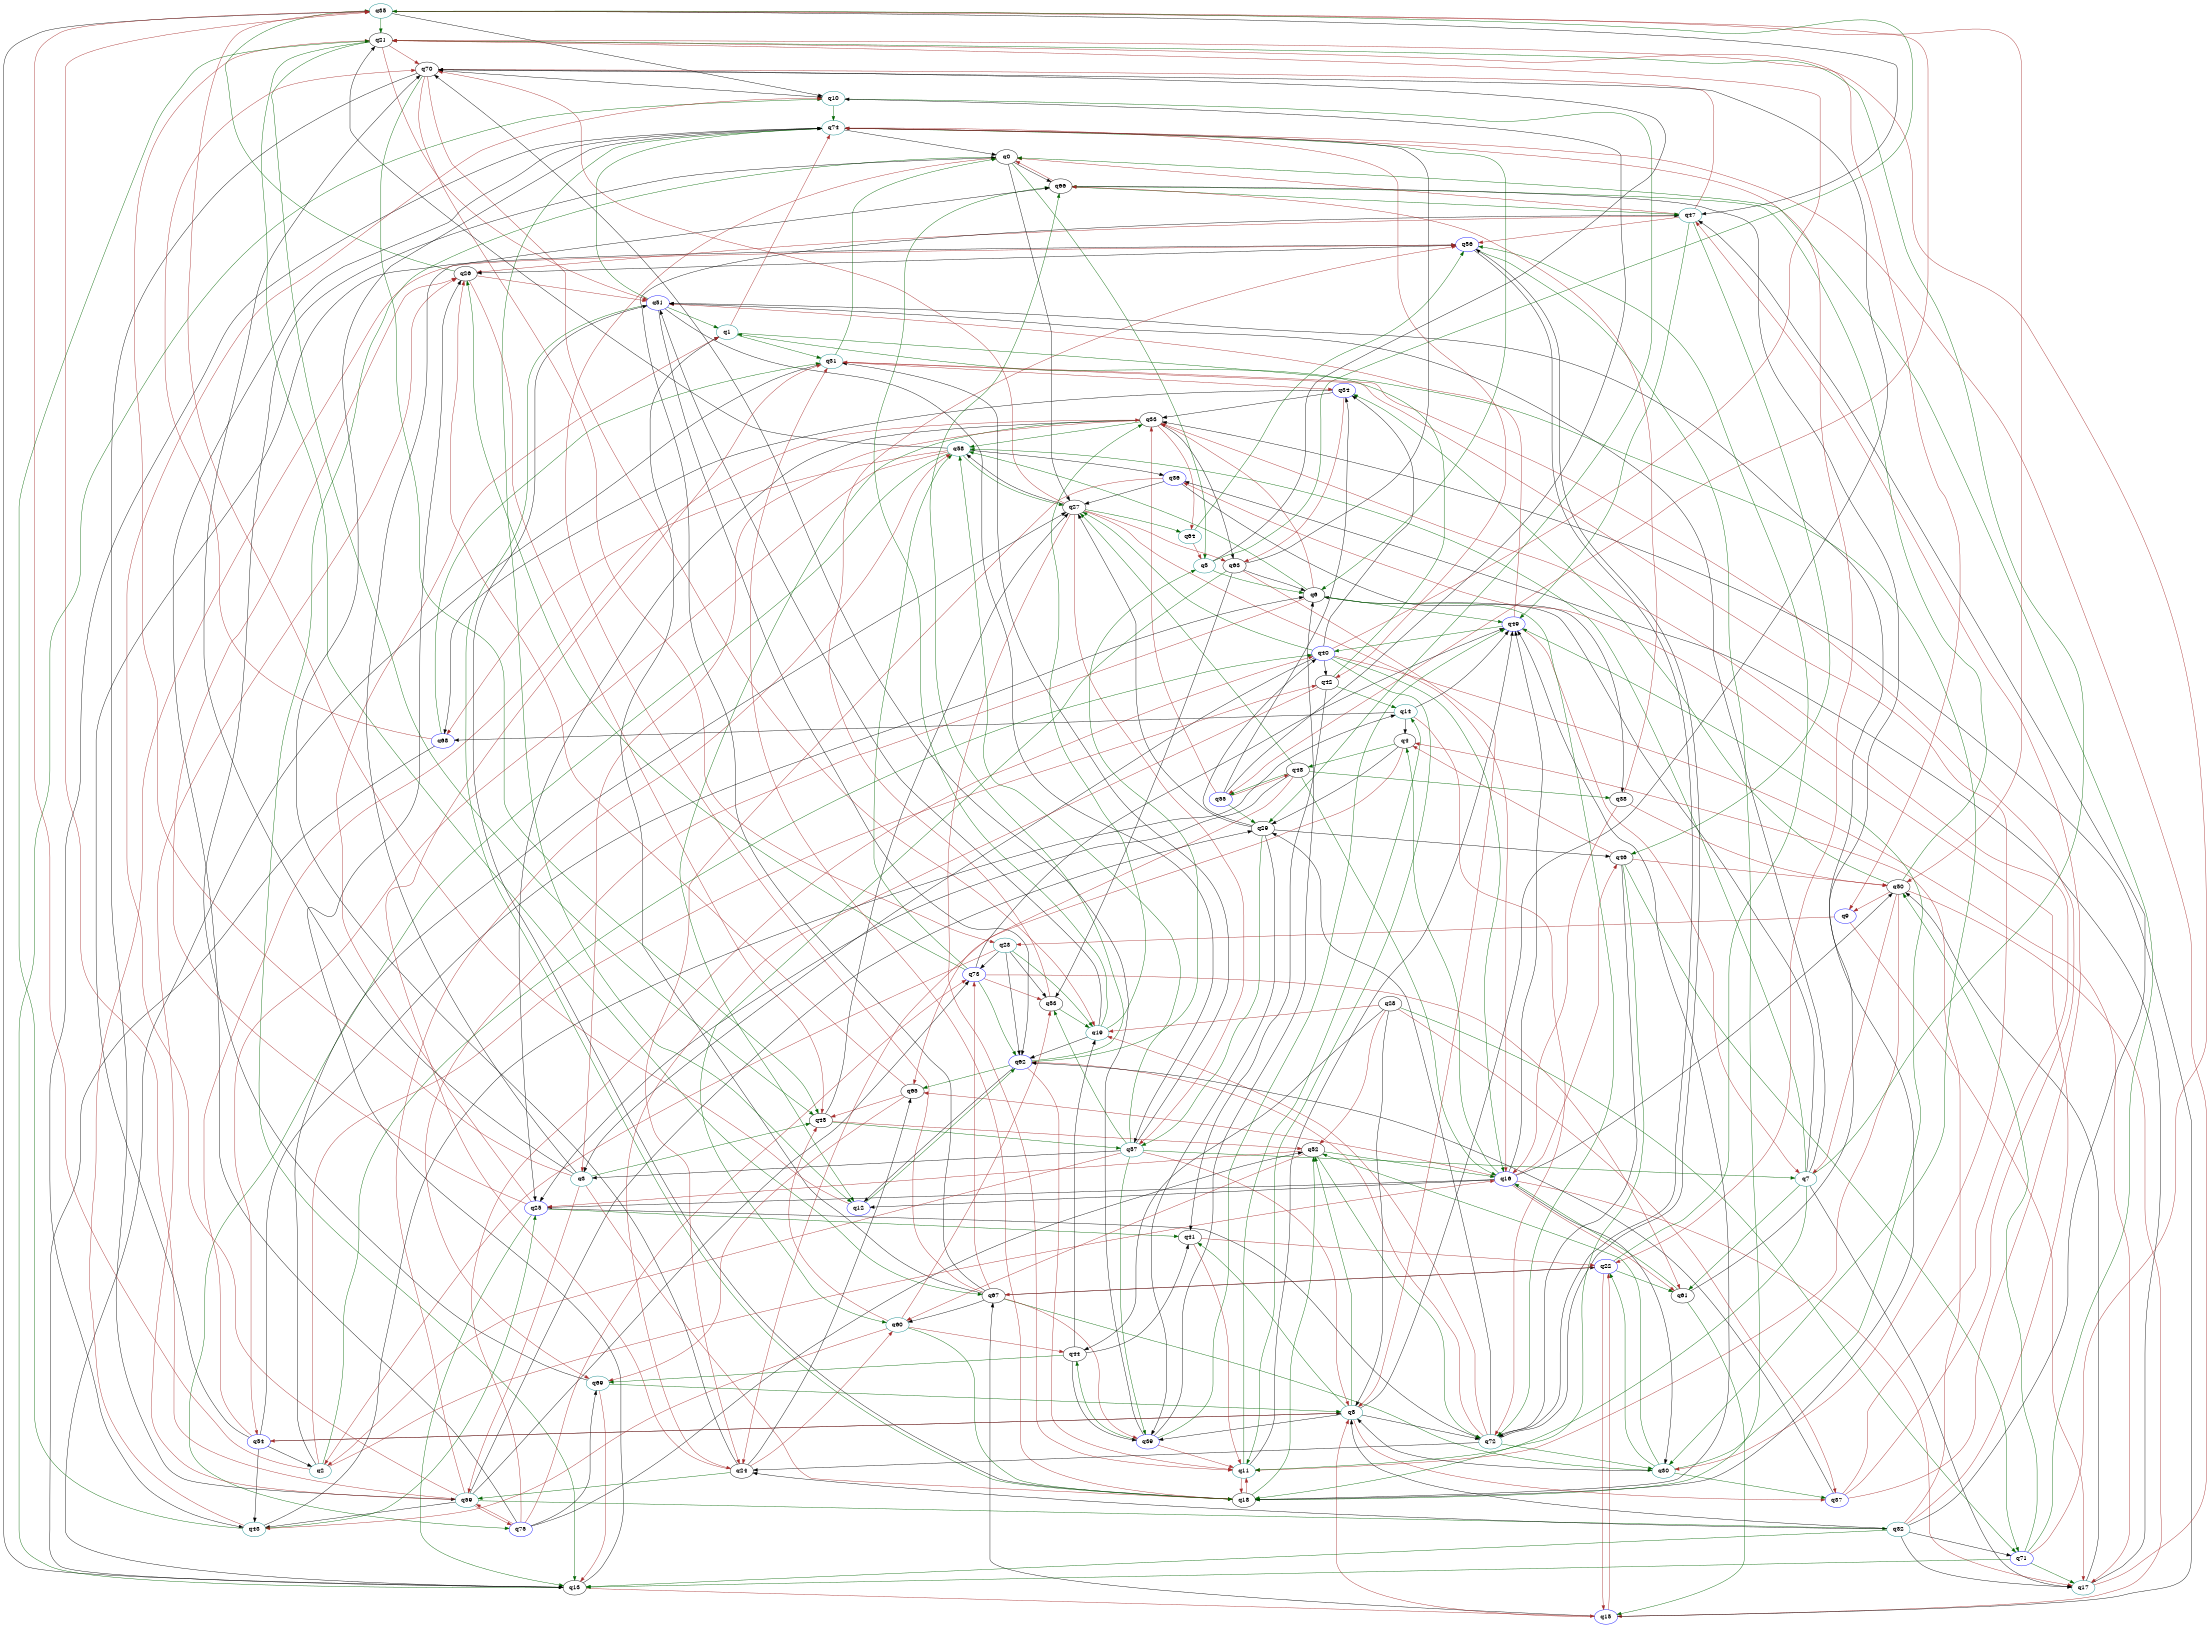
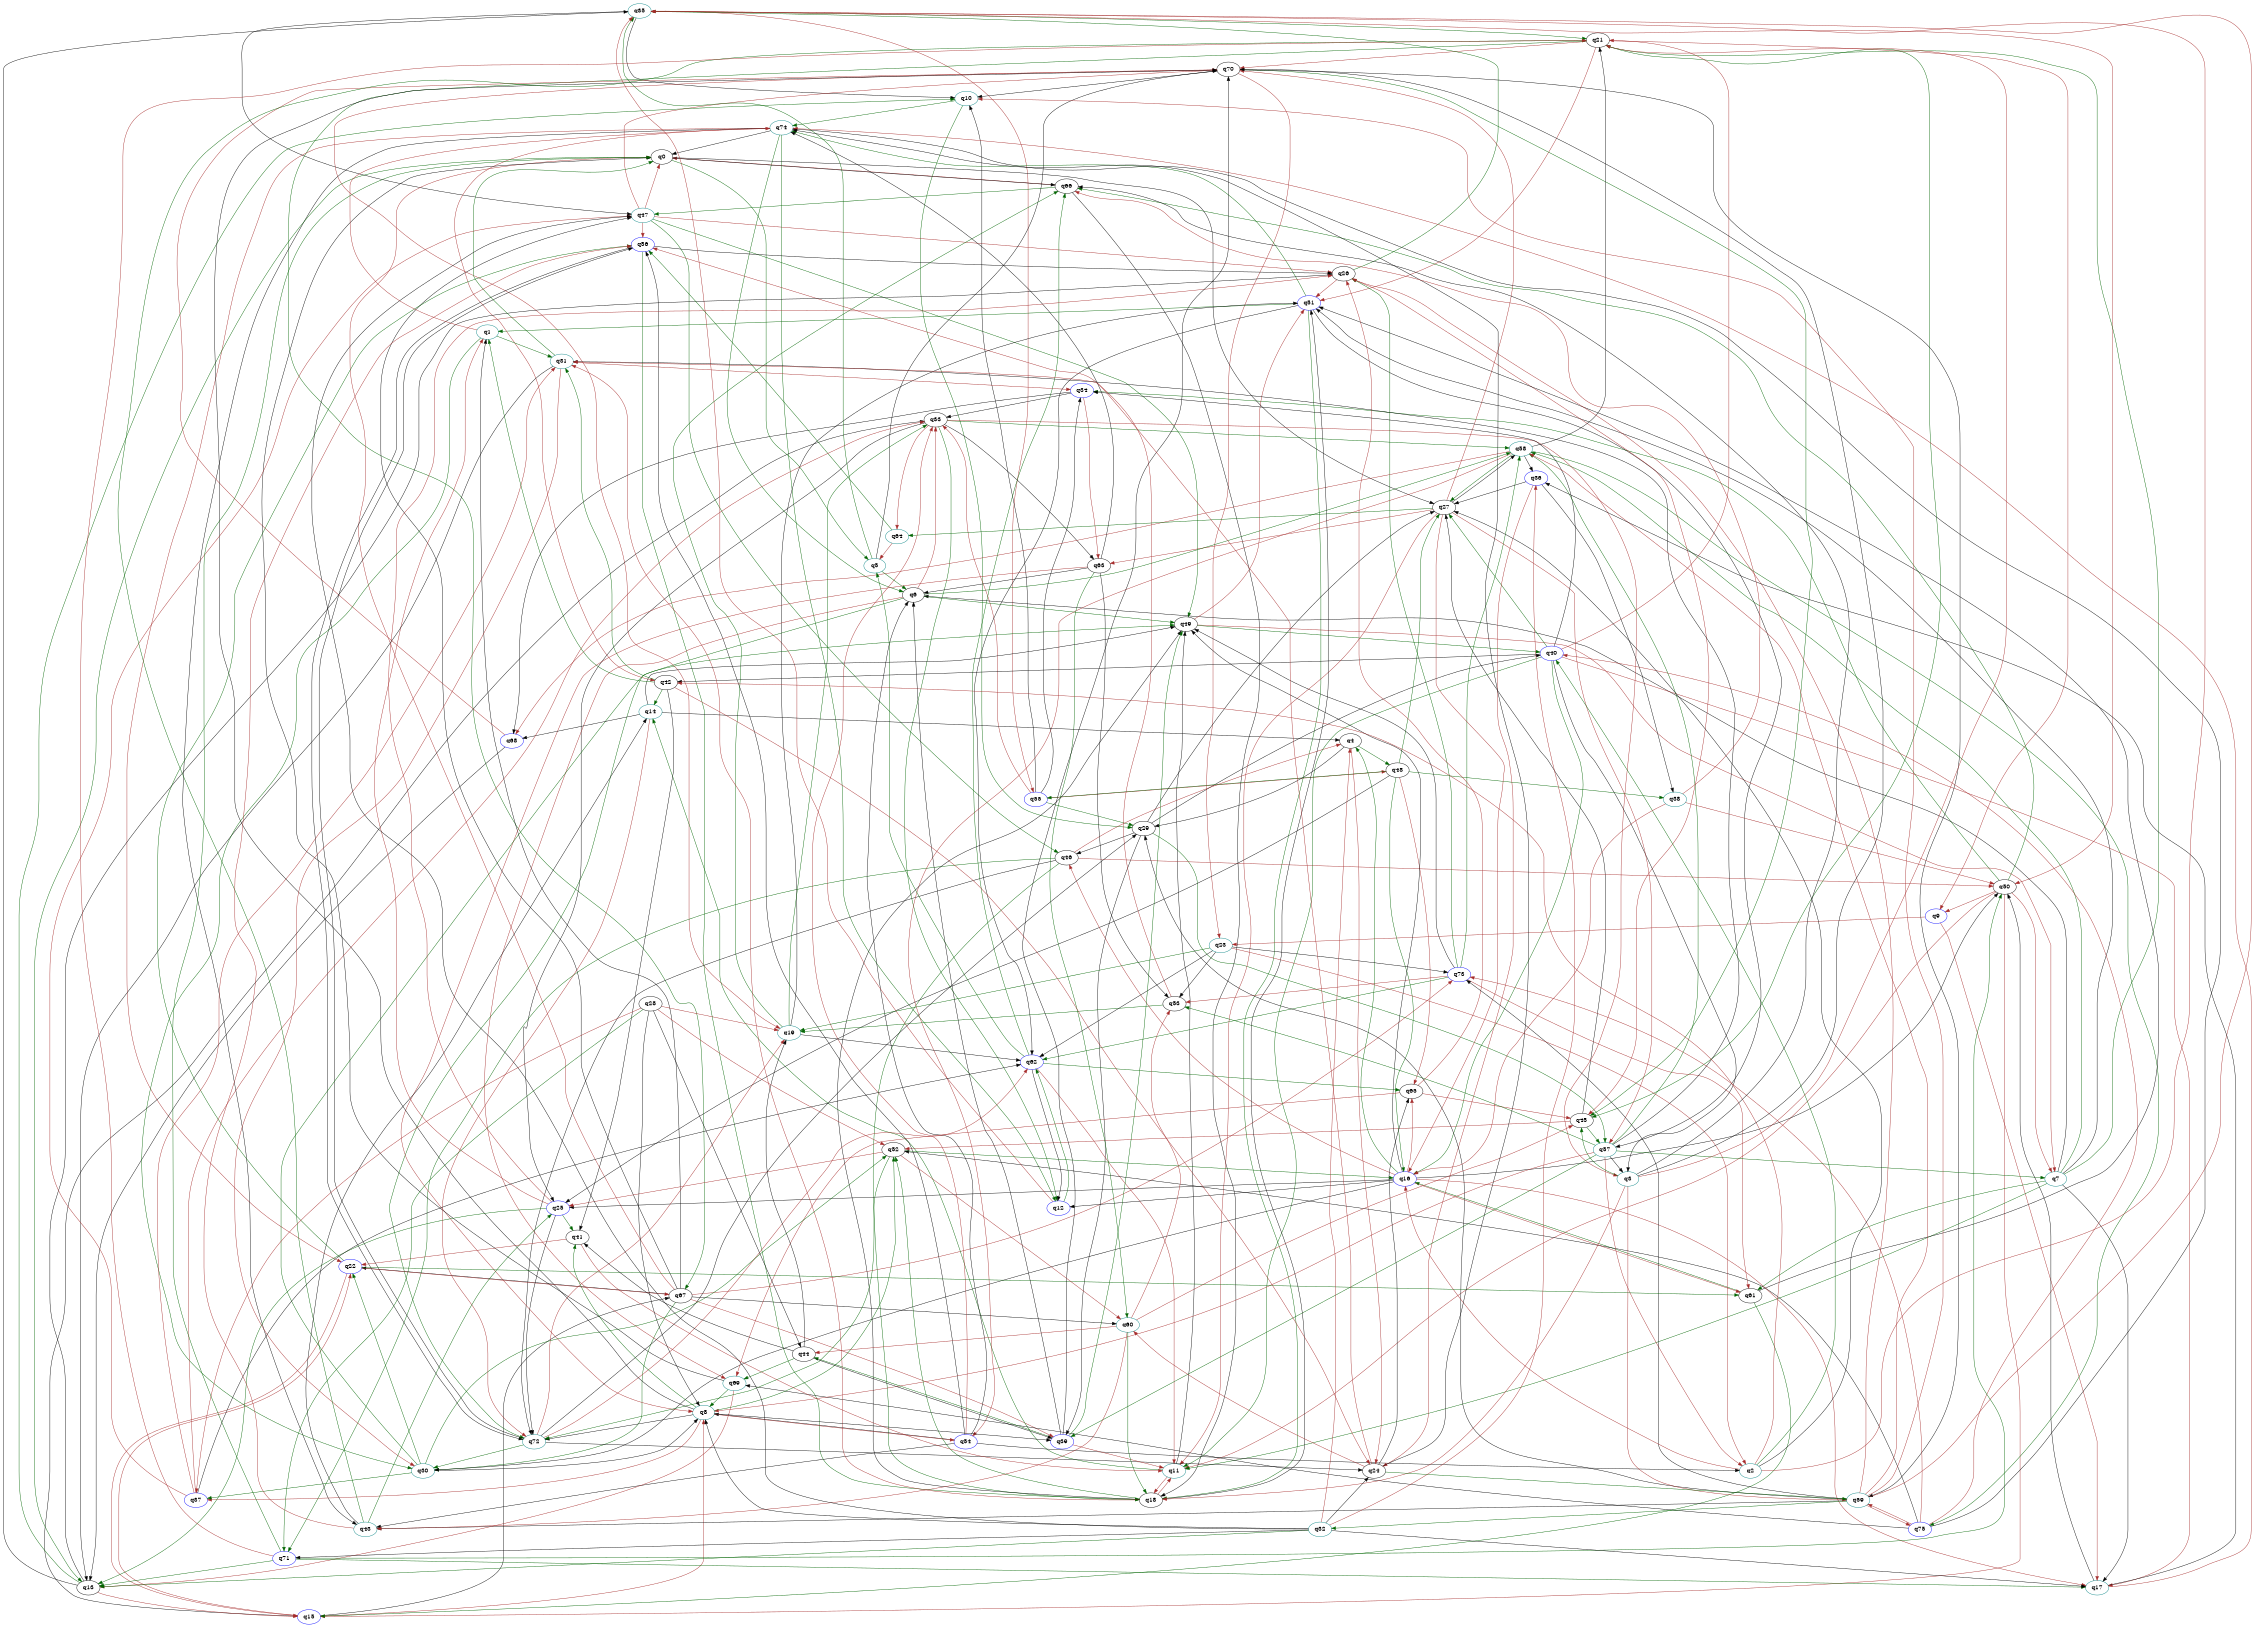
(541, 471) -> (596, 536)
(1514, 624) -> (1186, 624)
(1621, 799) -> (1675, 799)
